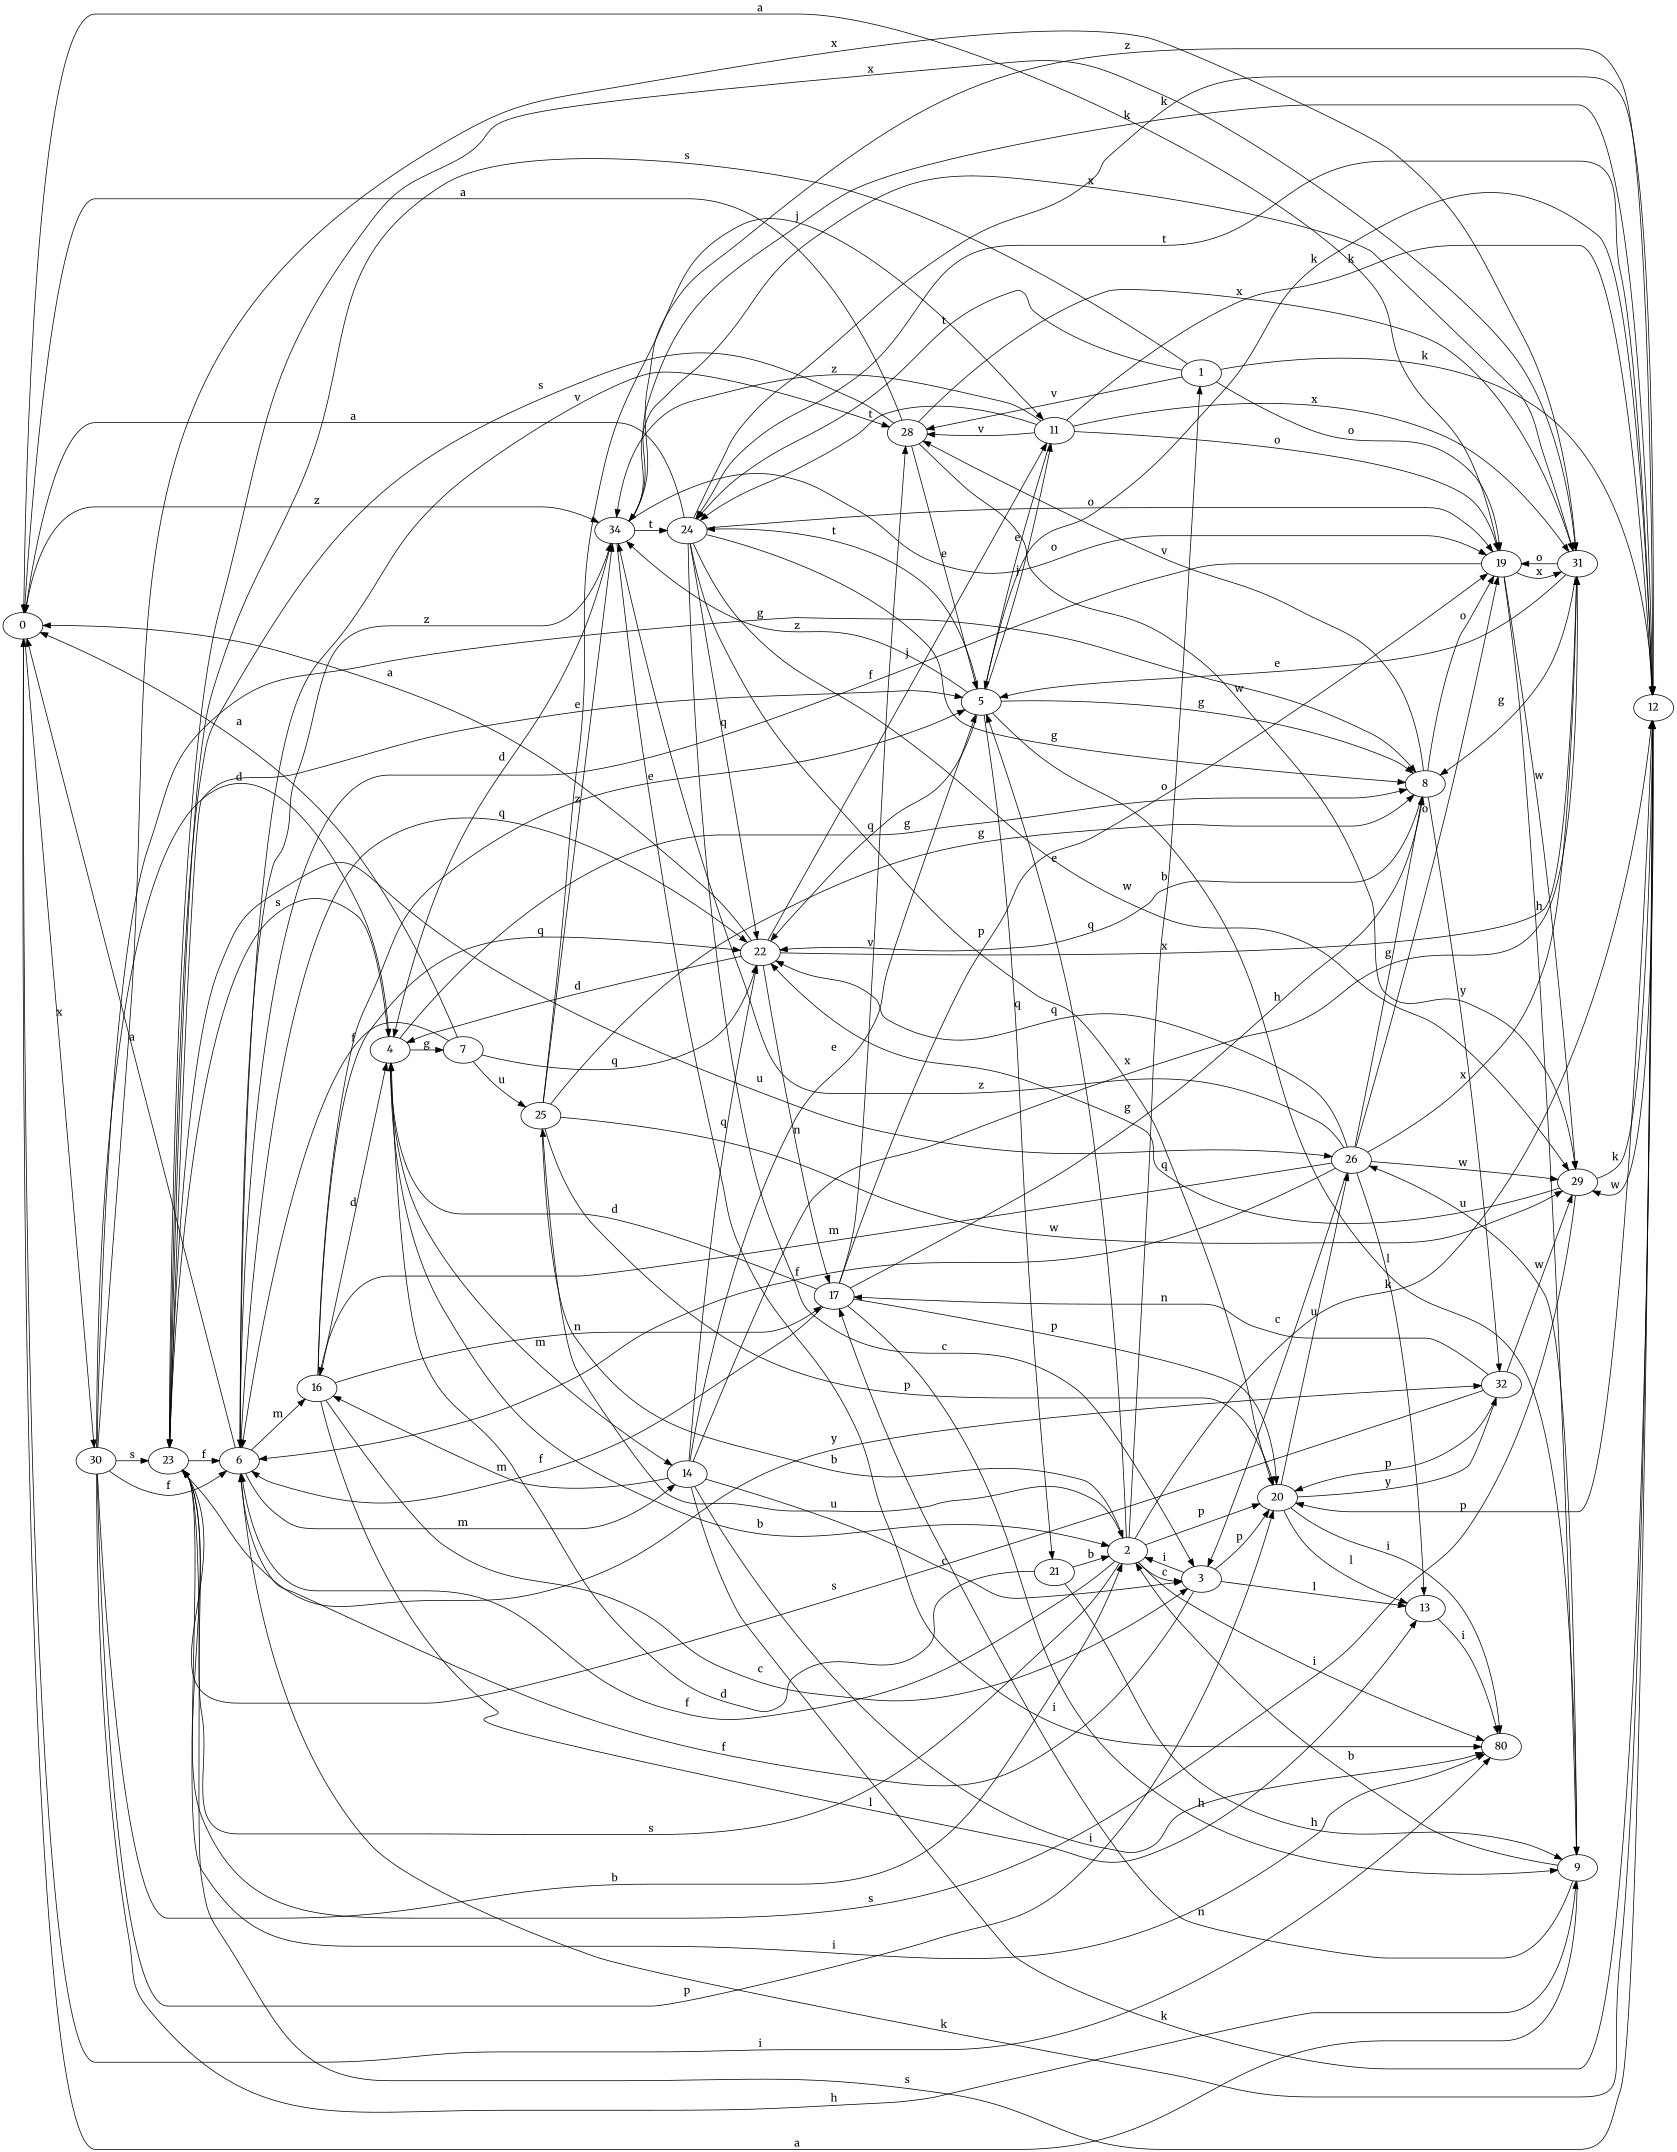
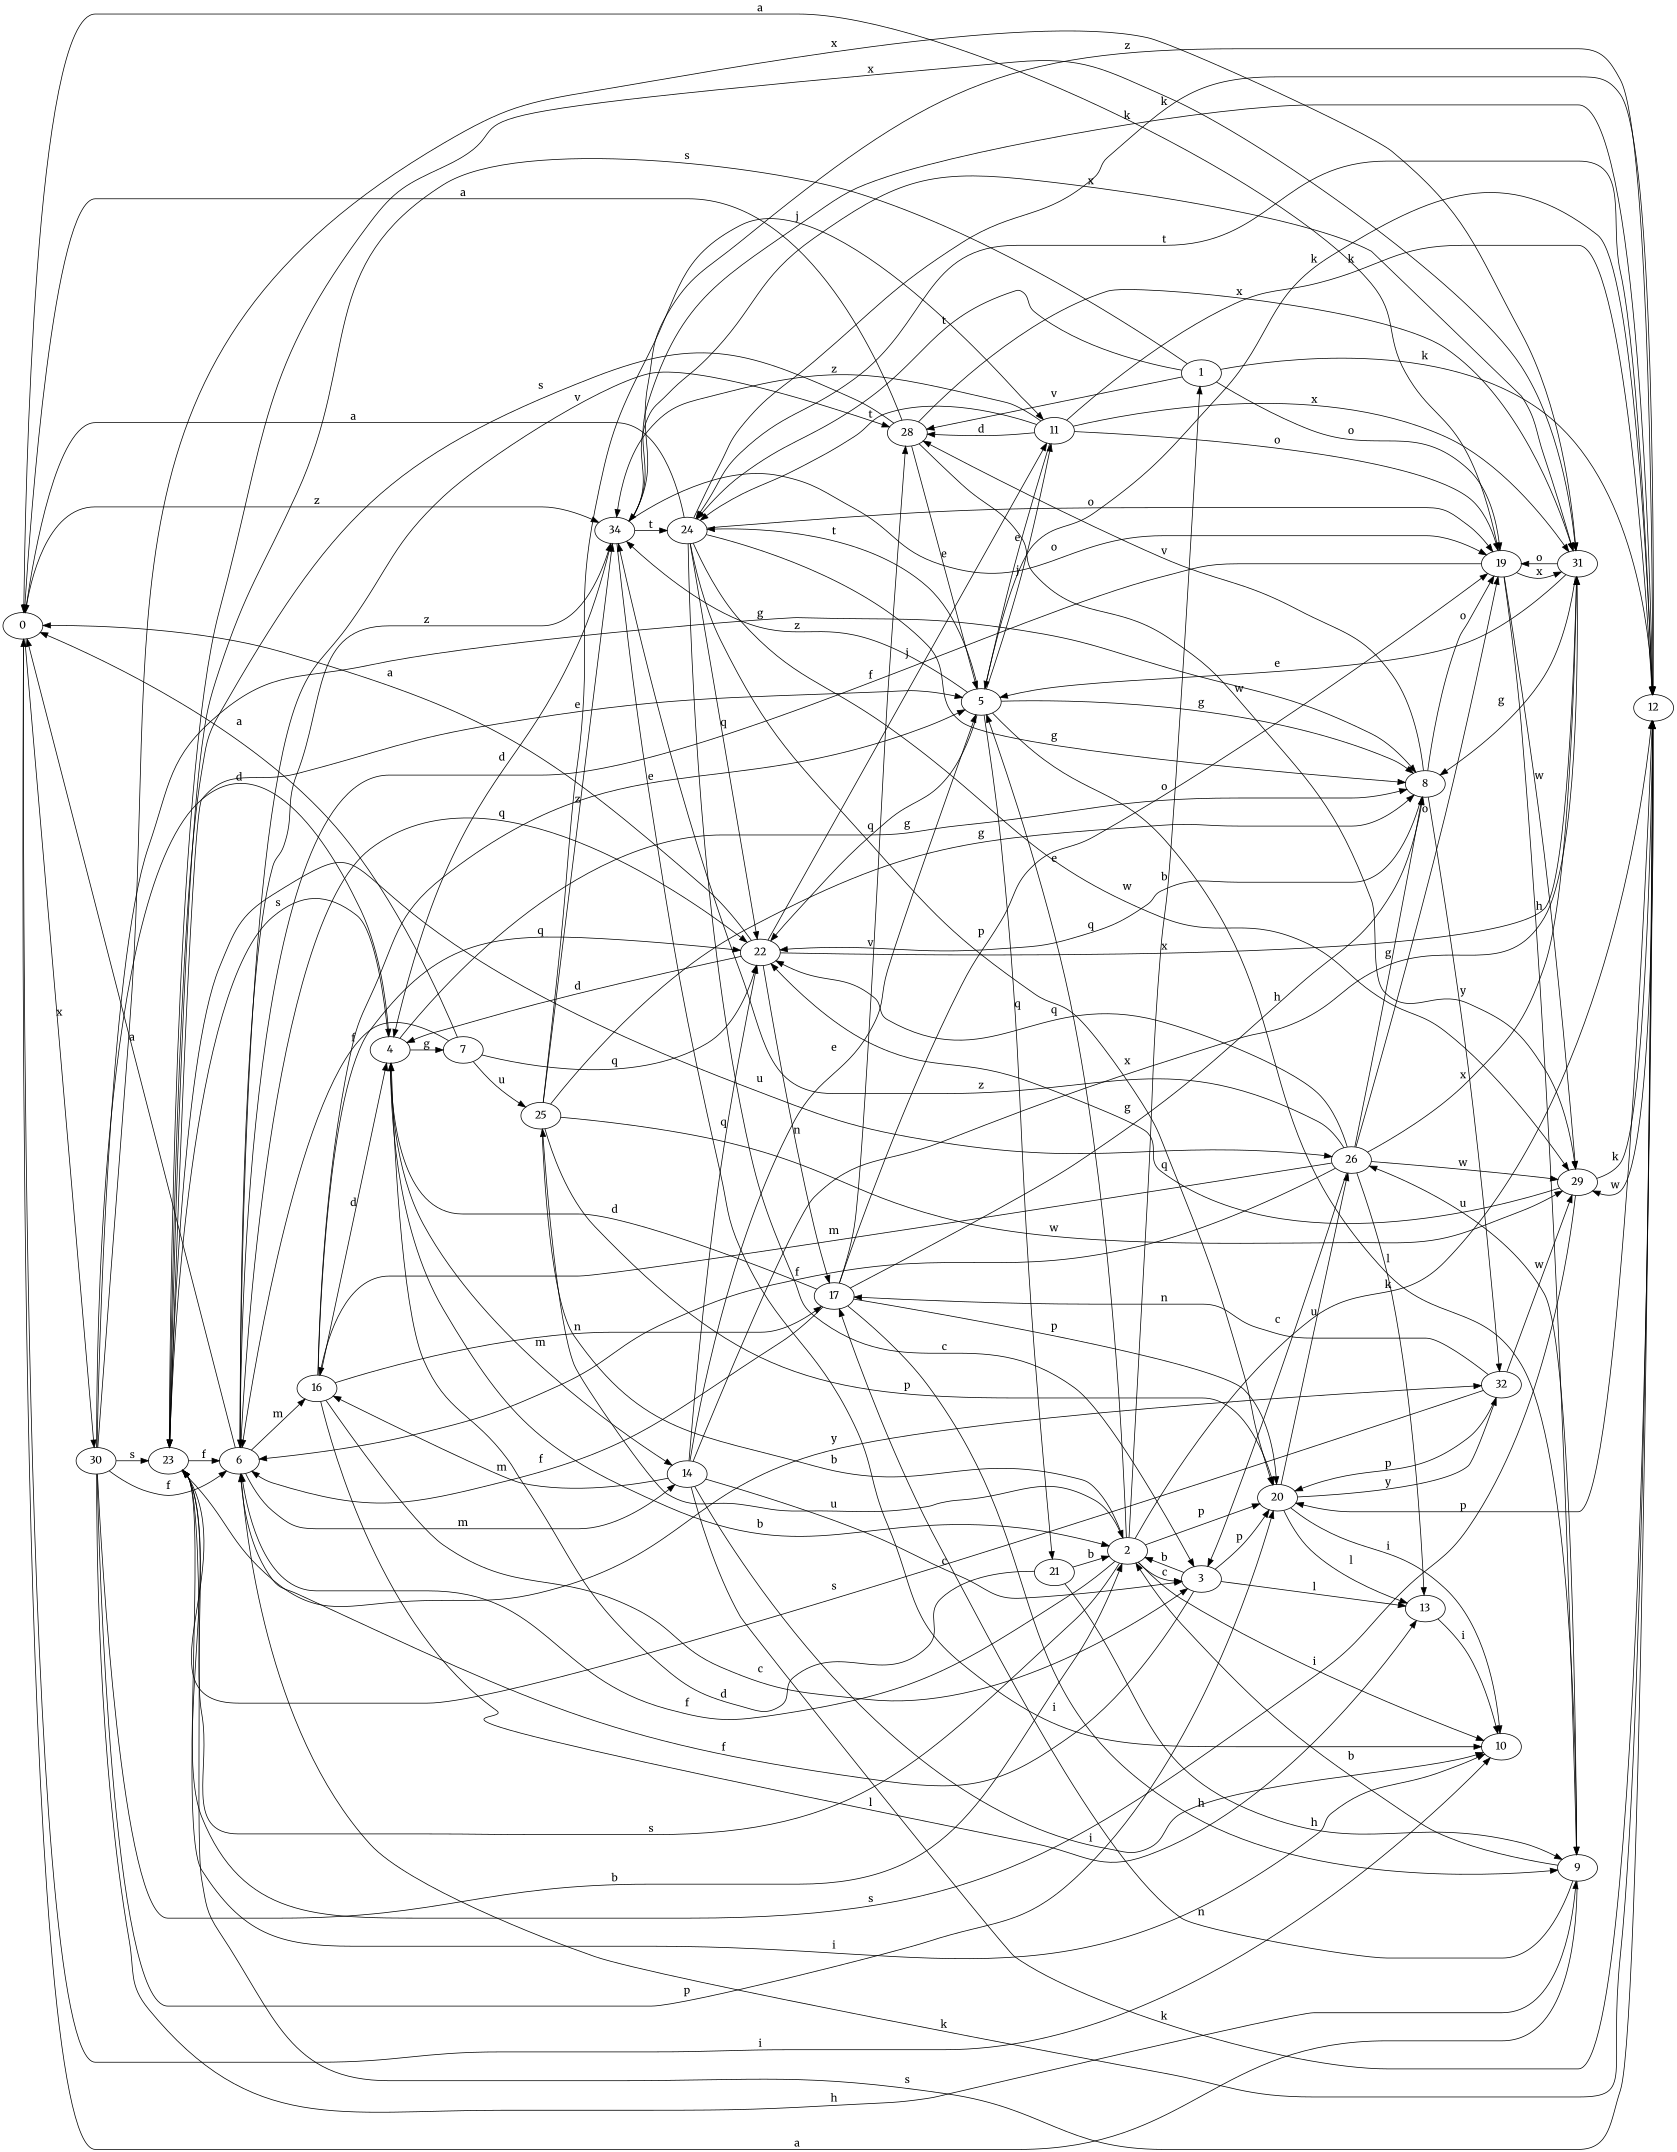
(981, 430) -> (981, 430)
(1164, 1558) -> (1164, 1558)
(1501, 1747) -> (1501, 1747)
